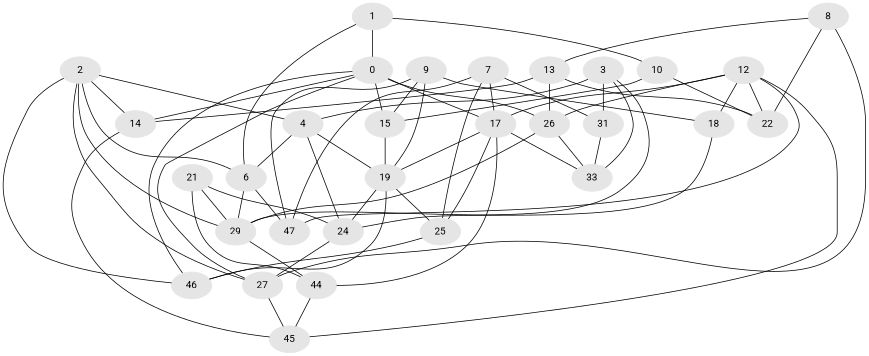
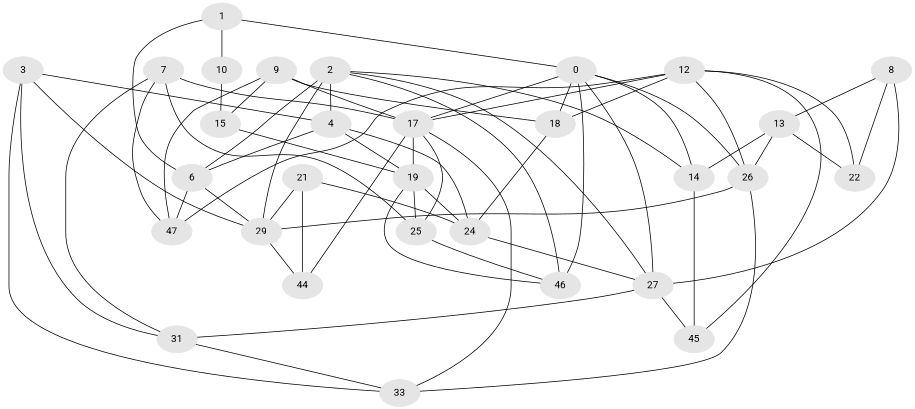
(378, 94) -> (565, 99)
(712, 97) -> none
(416, 127) -> (343, 99)
(303, 312) -> none
none -> (416, 319)
